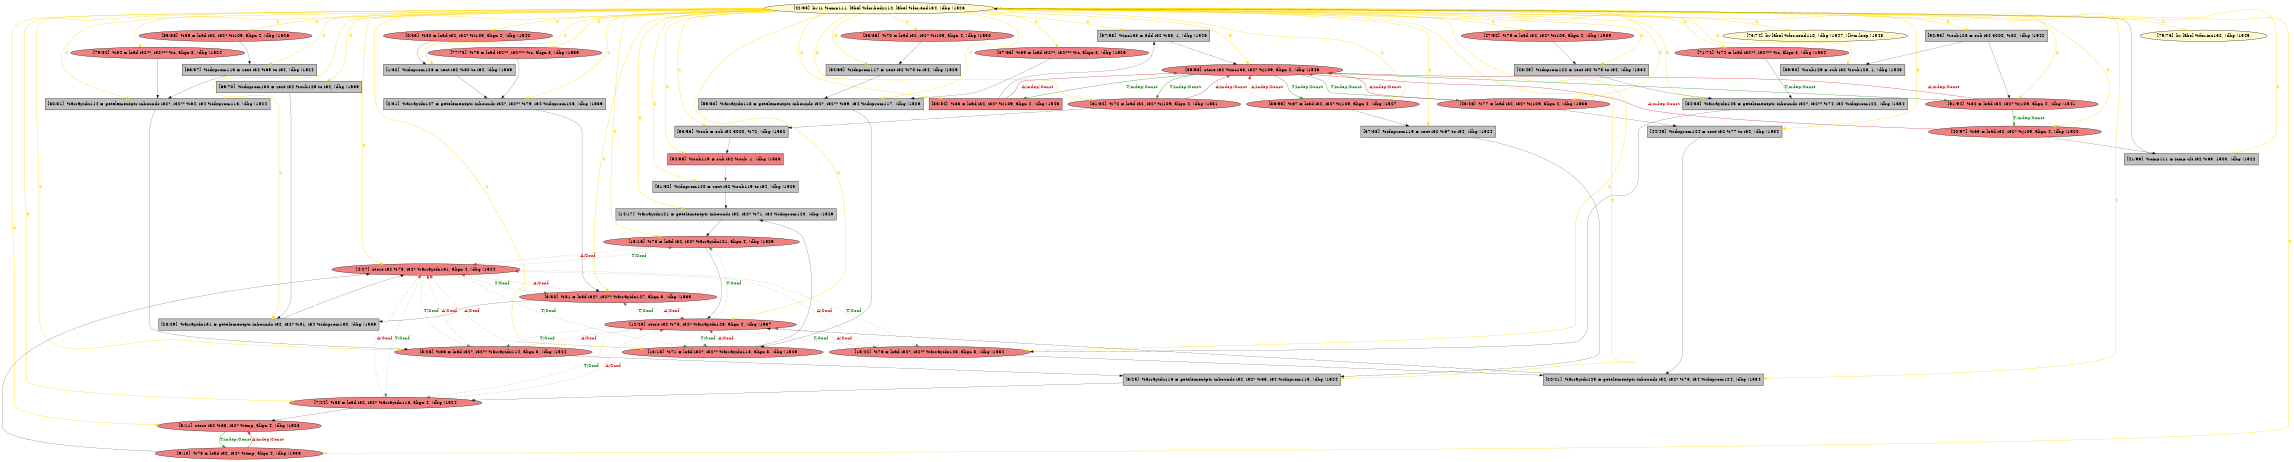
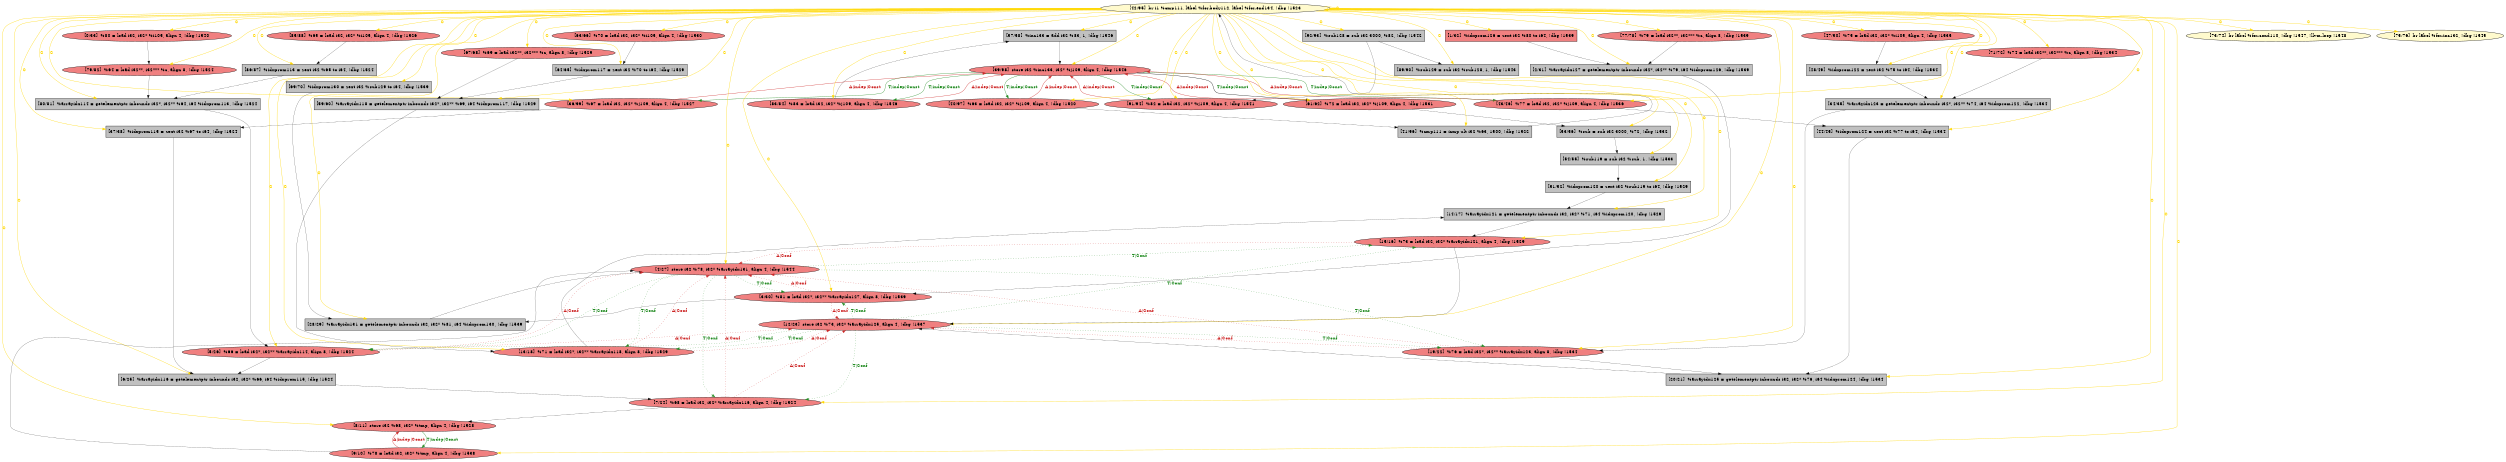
(419, 48) -> (148, 51)
(449, 70) -> (1511, 36)
(1174, 79) -> (1218, 93)
(1253, 94) -> (829, 83)
(996, 104) -> (834, 104)
(2013, 116) -> (1007, 81)
(725, 159) -> (1618, 159)
(725, 171) -> (1618, 171)
